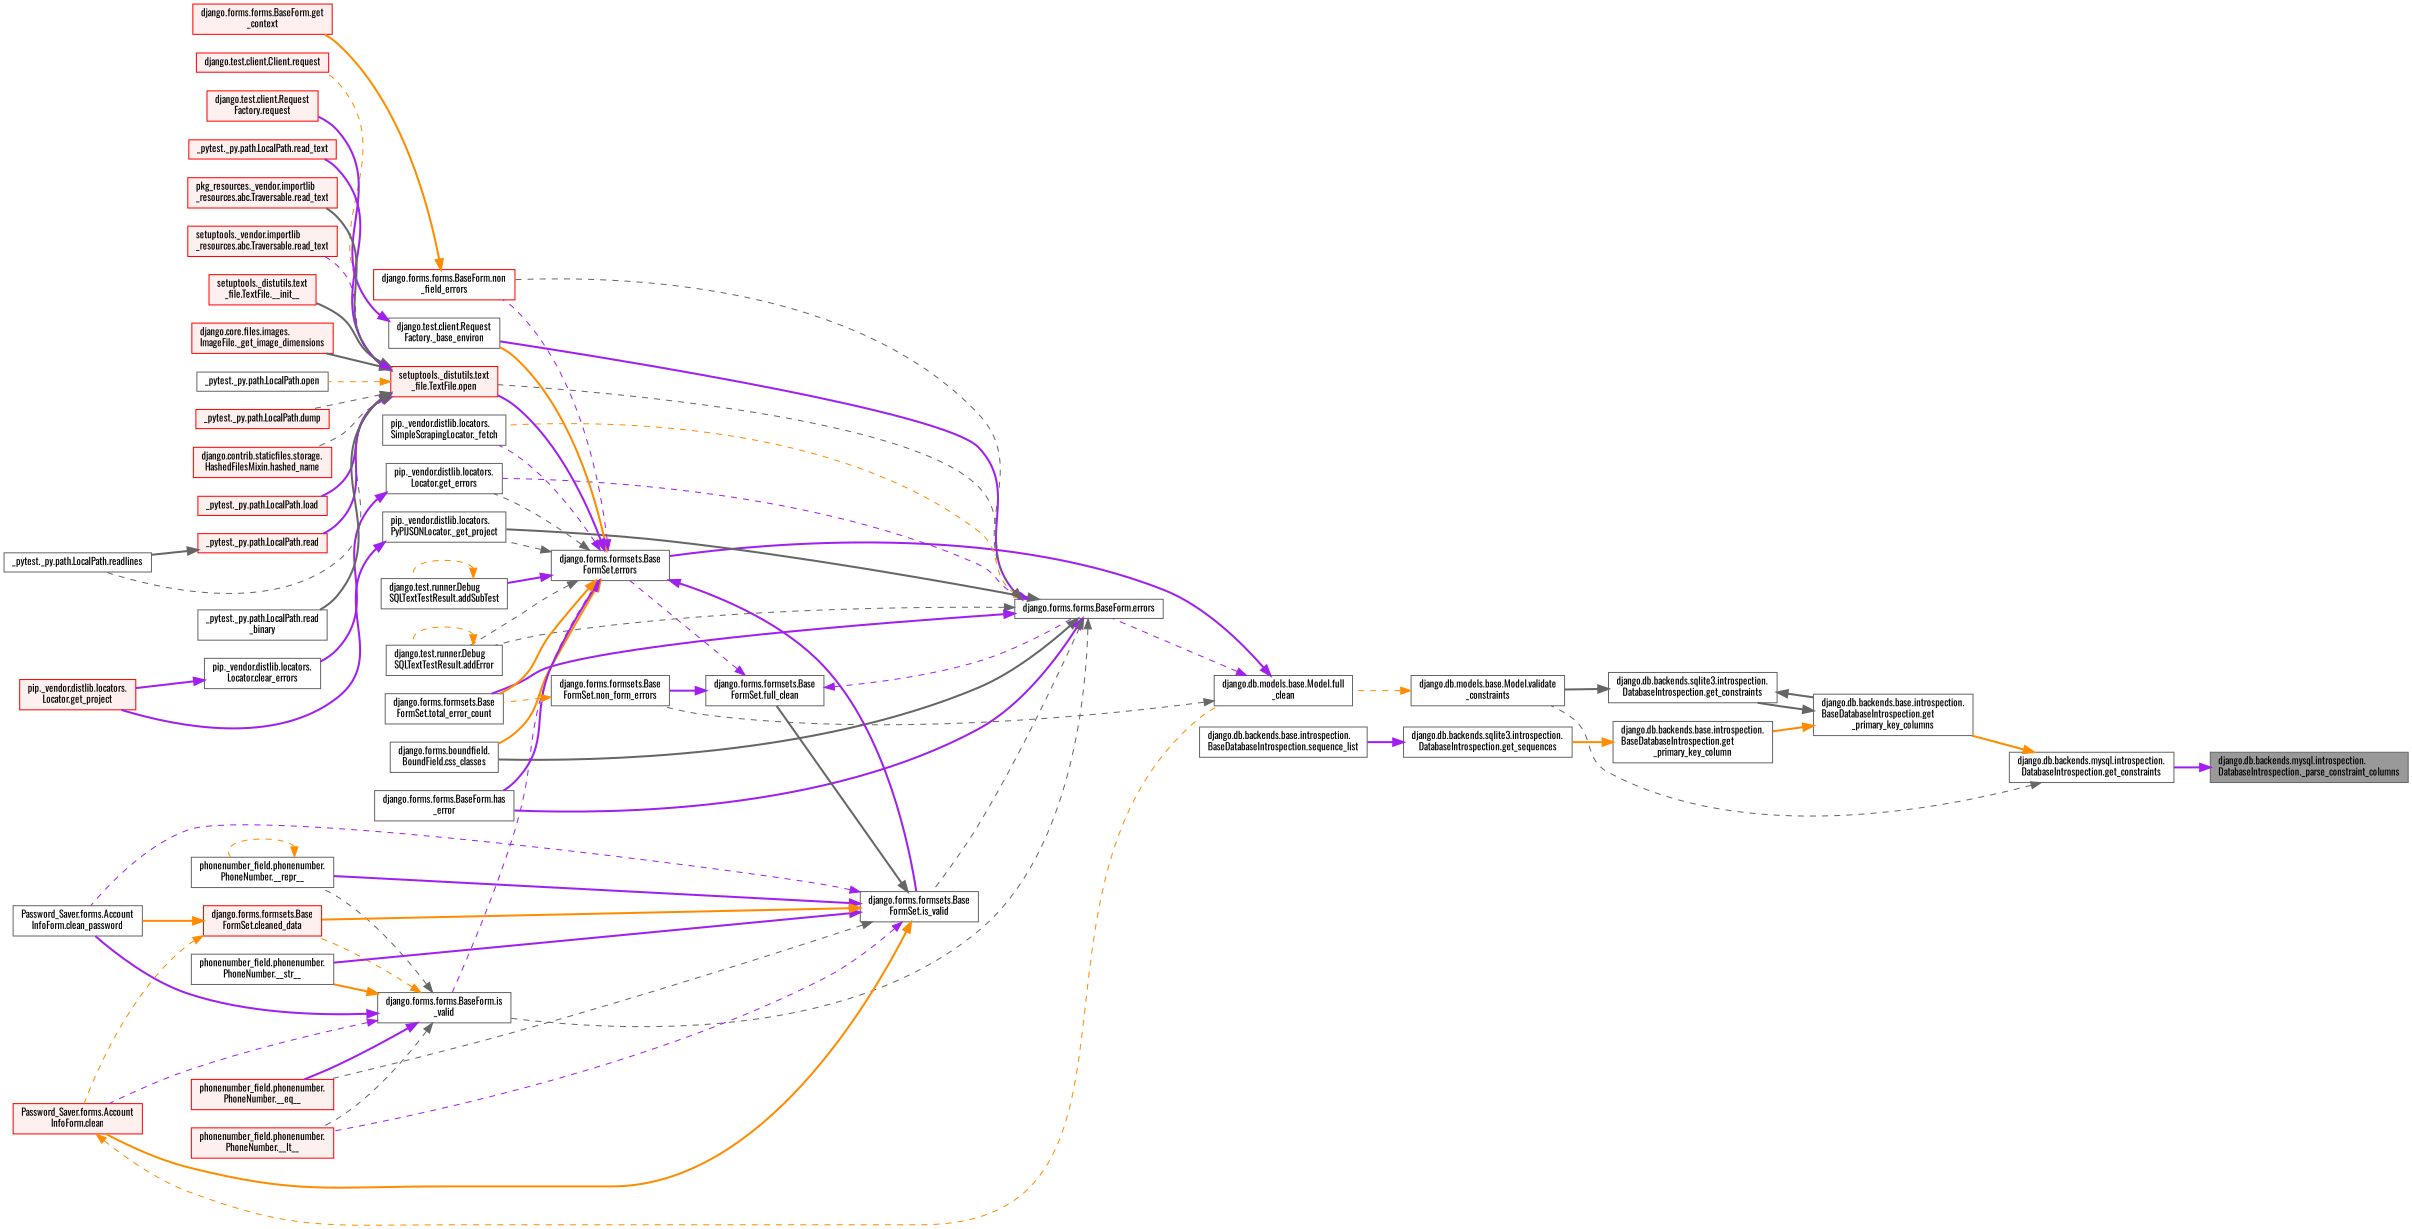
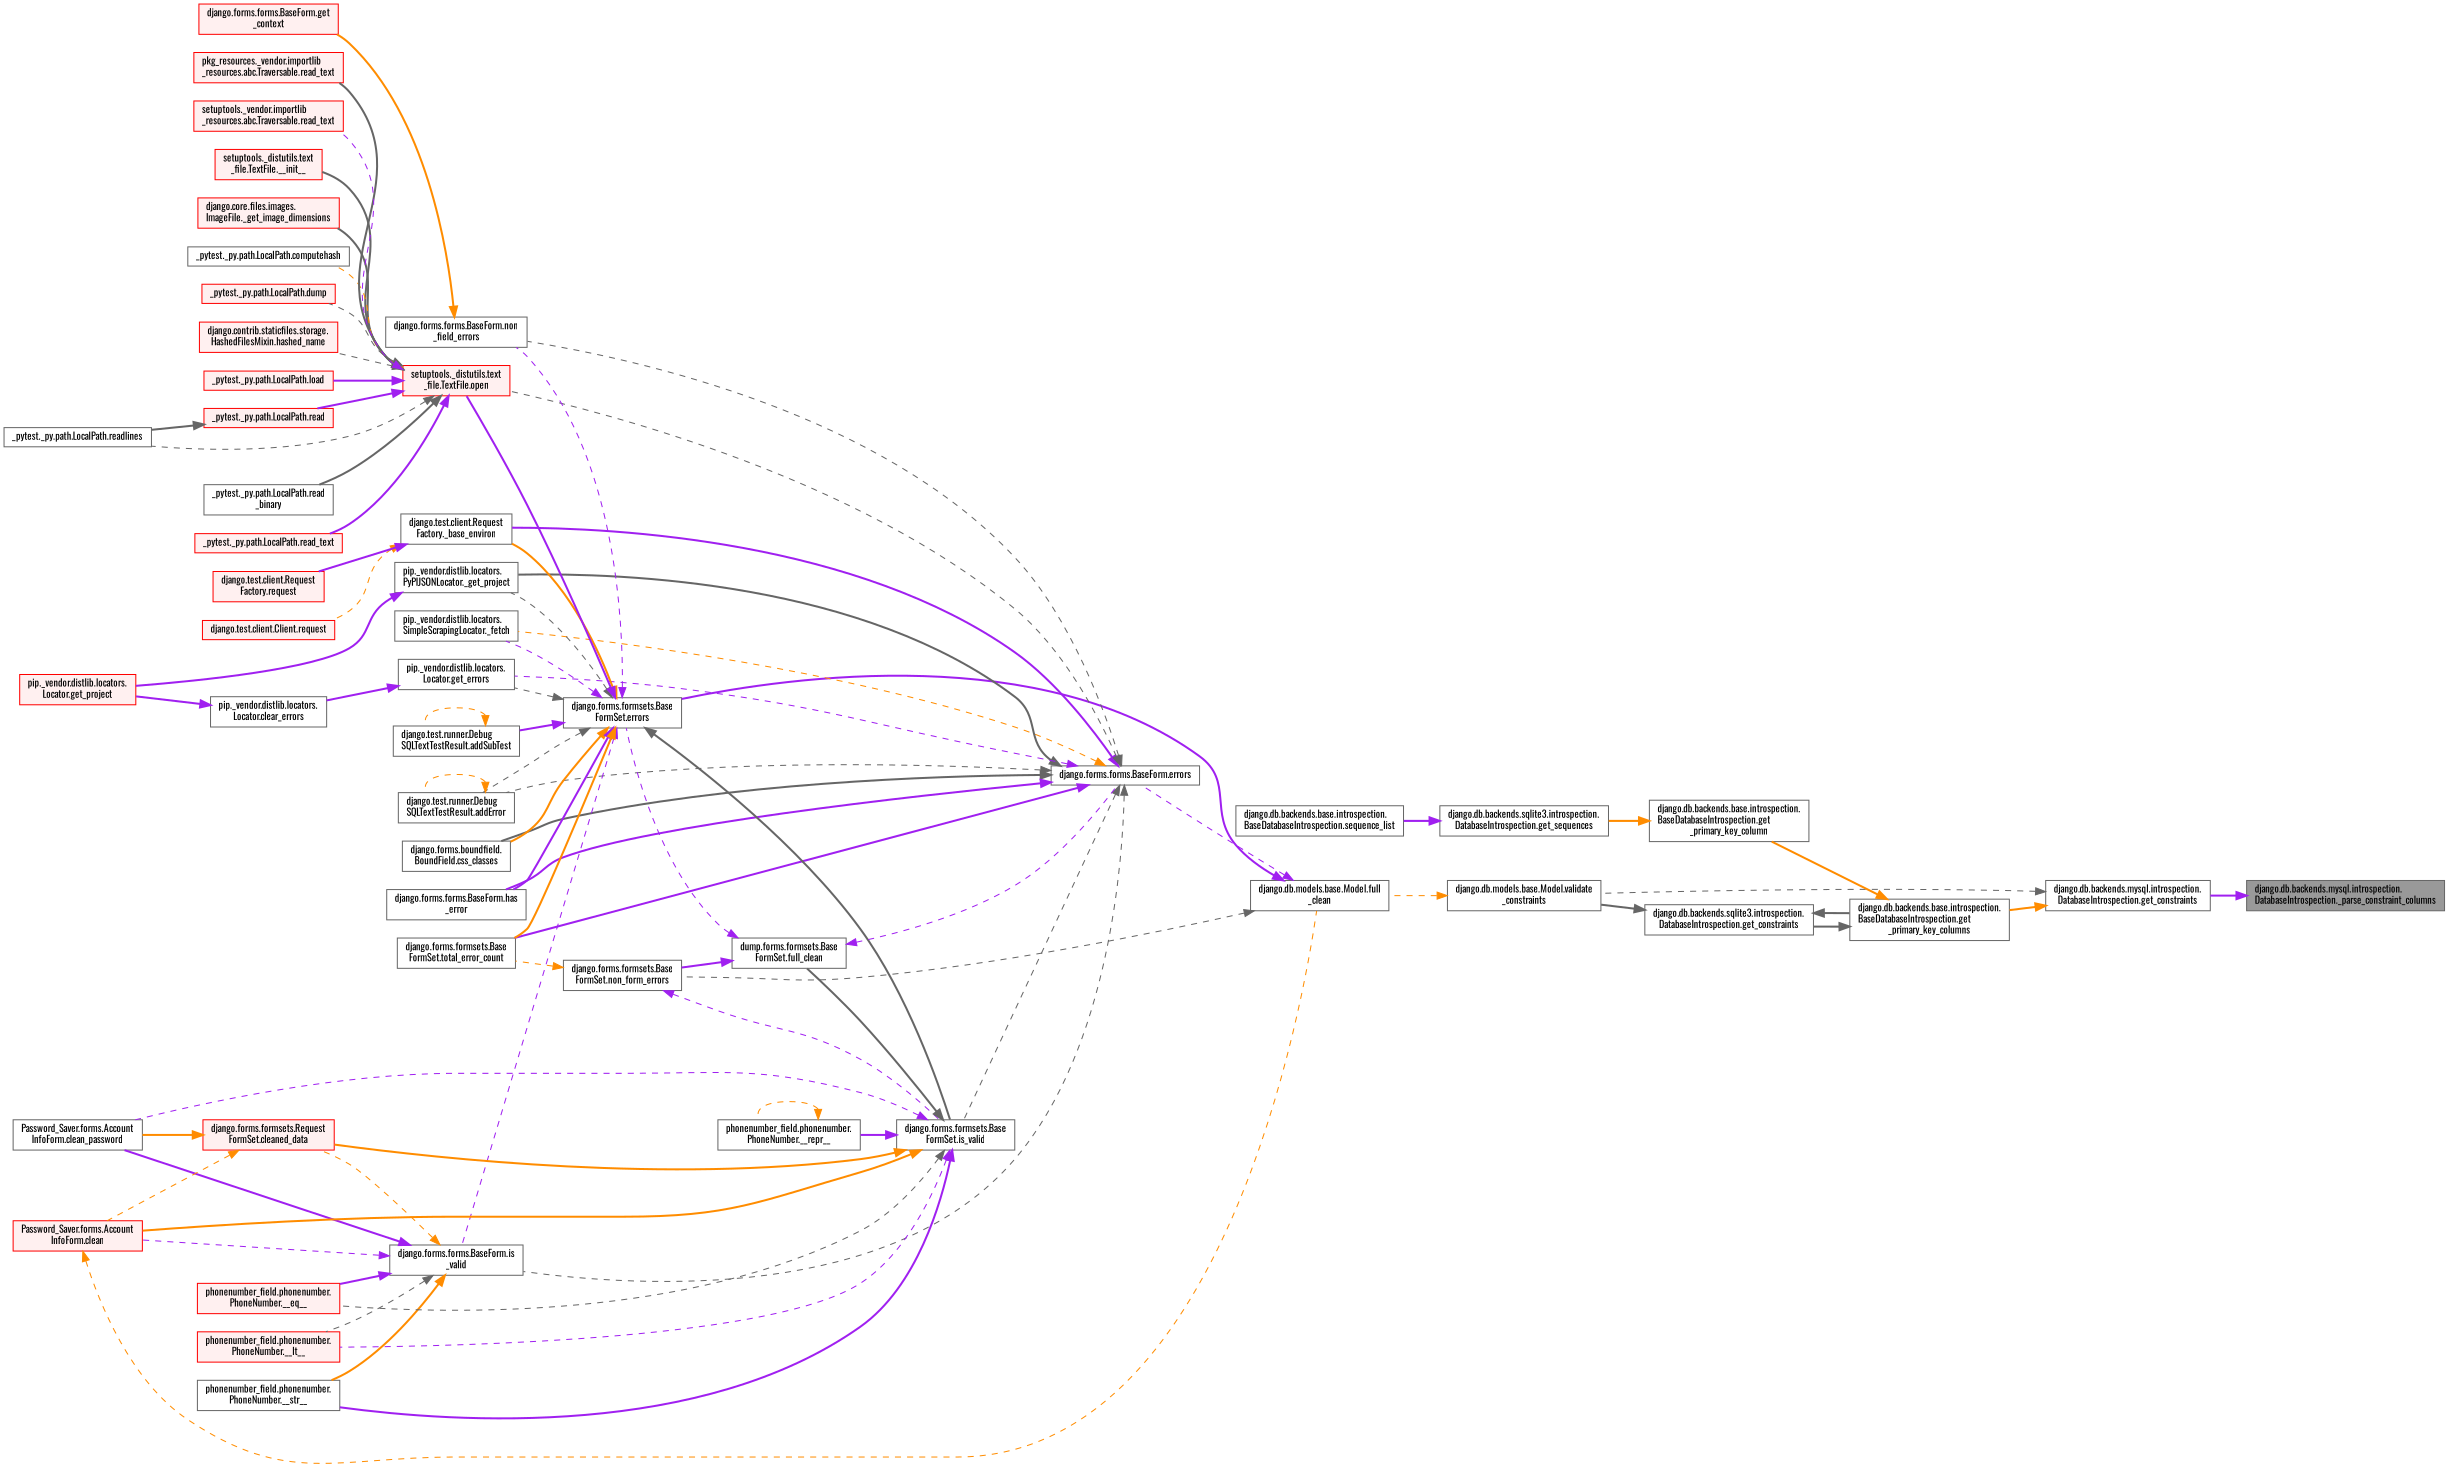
(444, 285) -> (456, 332)
(263, 382) -> (269, 256)
(765, 691) -> (789, 953)
(848, 697) -> (838, 900)
(263, 921) -> (269, 1135)
(378, 930) -> none
none -> (815, 1039)
